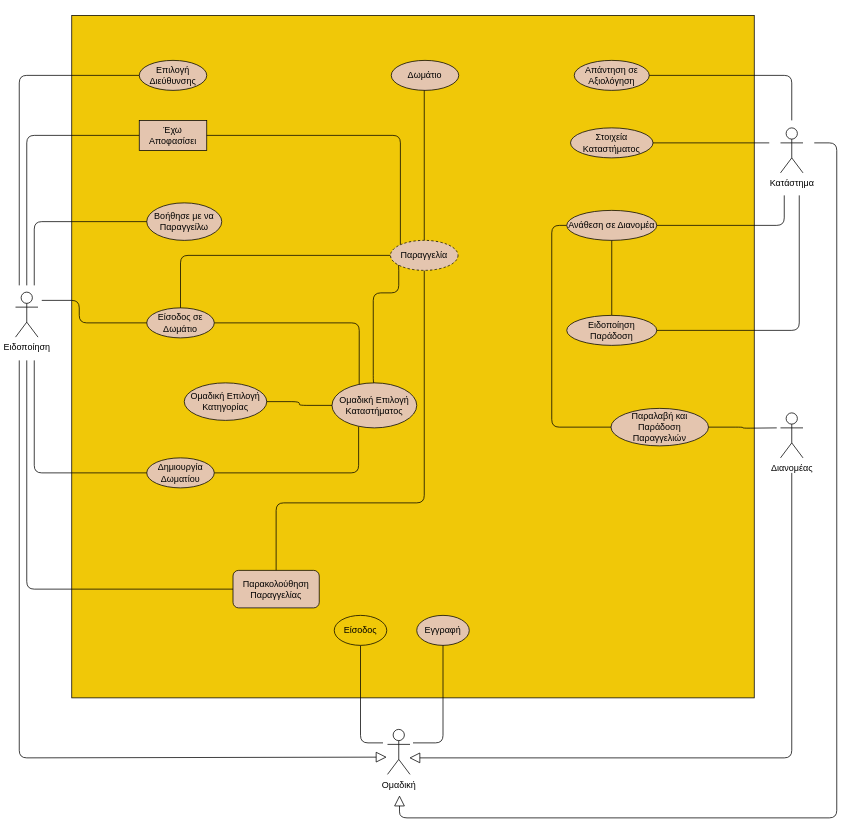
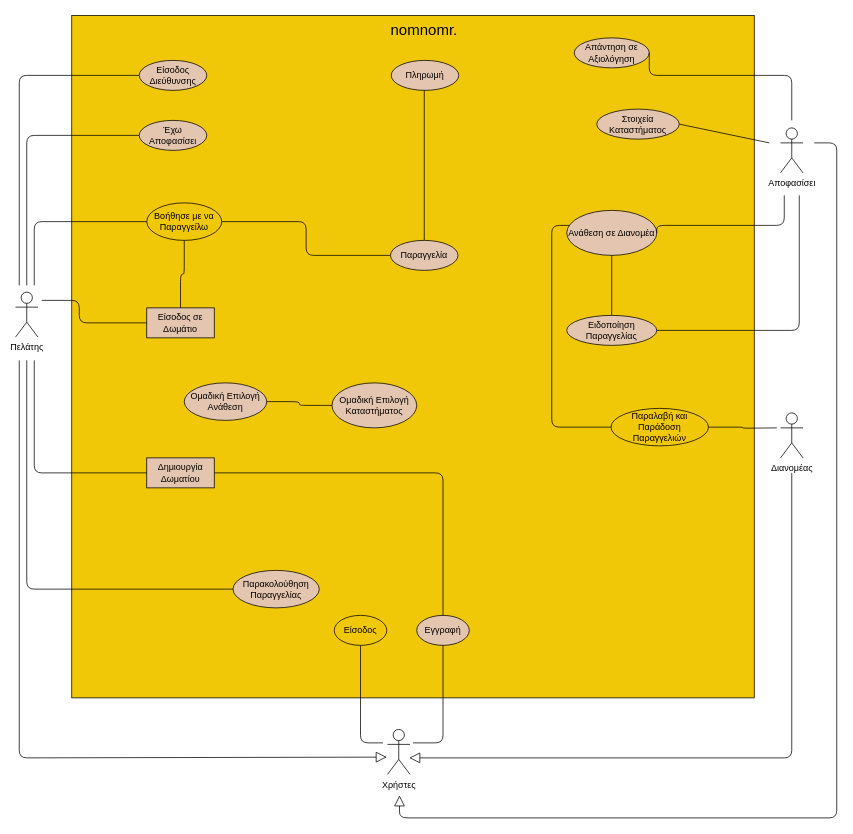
none -> (424, 30)
(173, 75) -> (173, 75)
(425, 75) -> (425, 75)
(612, 75) -> (612, 53)
(173, 135) -> (173, 135)
(355, 135) -> none
(612, 143) -> (638, 124)
(792, 184) -> (792, 184)
(184, 222) -> (184, 222)
(612, 225) -> (612, 233)
(240, 255) -> (278, 222)
(424, 255) -> (424, 255)
(373, 315) -> none
(180, 323) -> (180, 323)
(314, 323) -> (184, 261)
(612, 330) -> (612, 330)
(27, 348) -> (27, 348)
(225, 402) -> (225, 402)
(660, 427) -> (660, 427)
(358, 450) -> (443, 501)
(180, 473) -> (180, 473)
(424, 489) -> none
(276, 589) -> (276, 589)
(399, 785) -> (399, 785)
